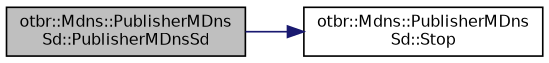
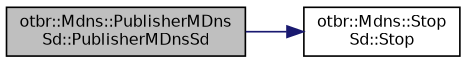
(423, 32) -> (382, 32)
